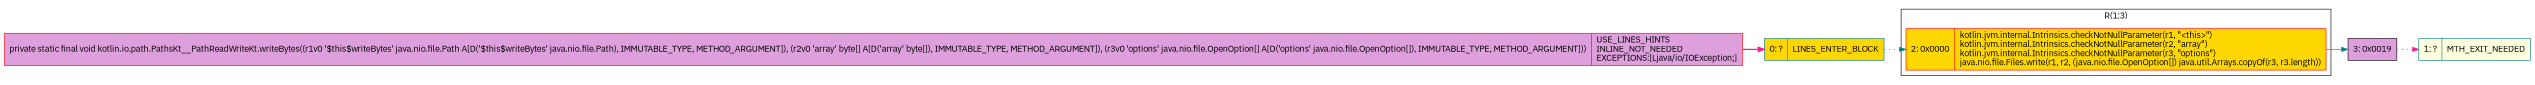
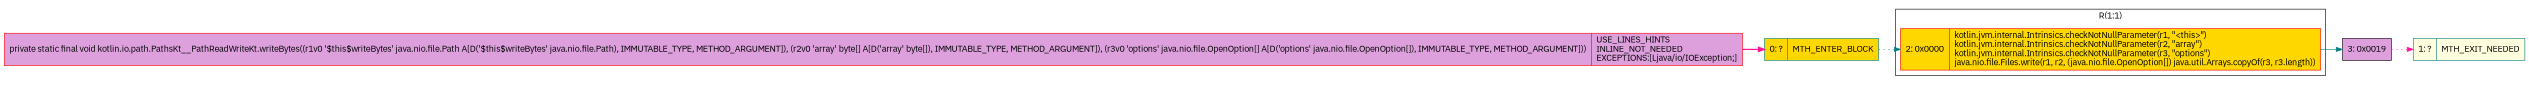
(2116, 16) -> (2111, 16)
(1836, 49) -> (1833, 49)
